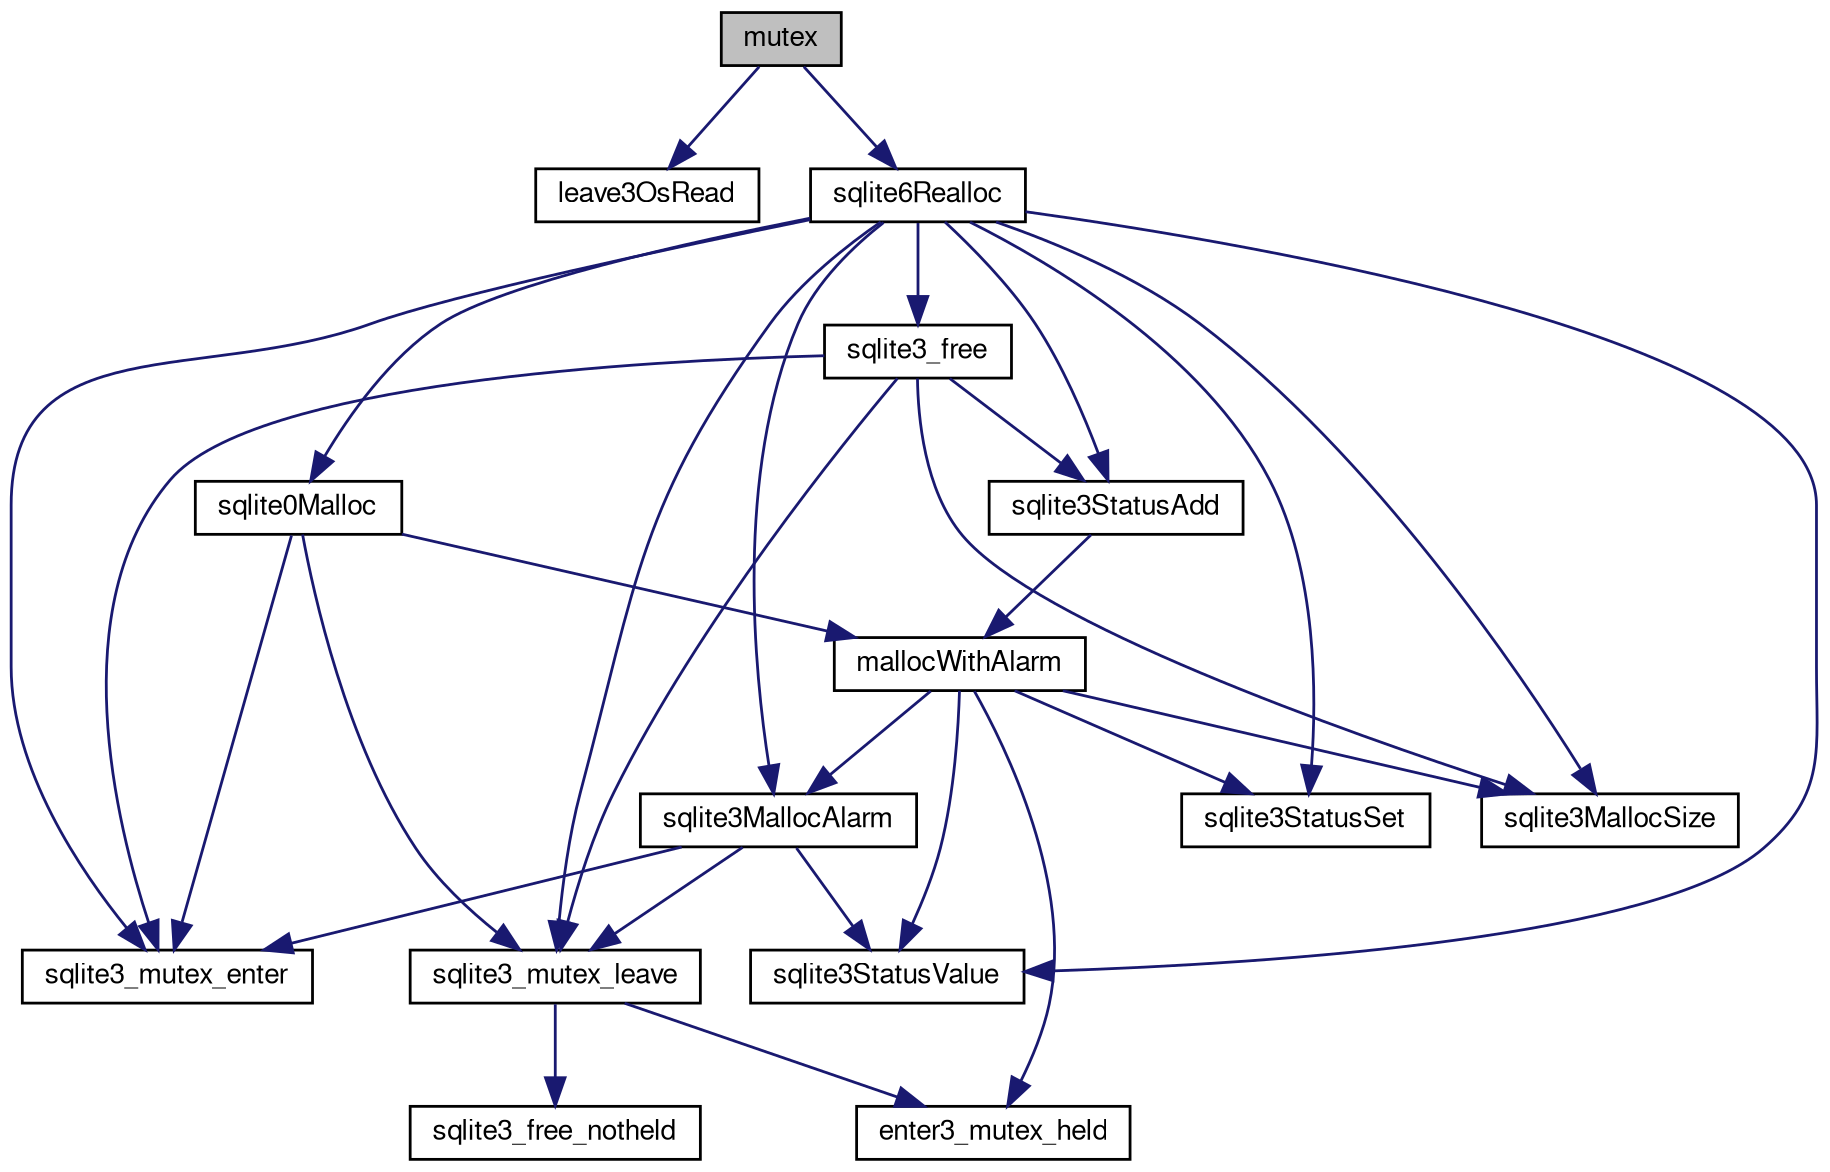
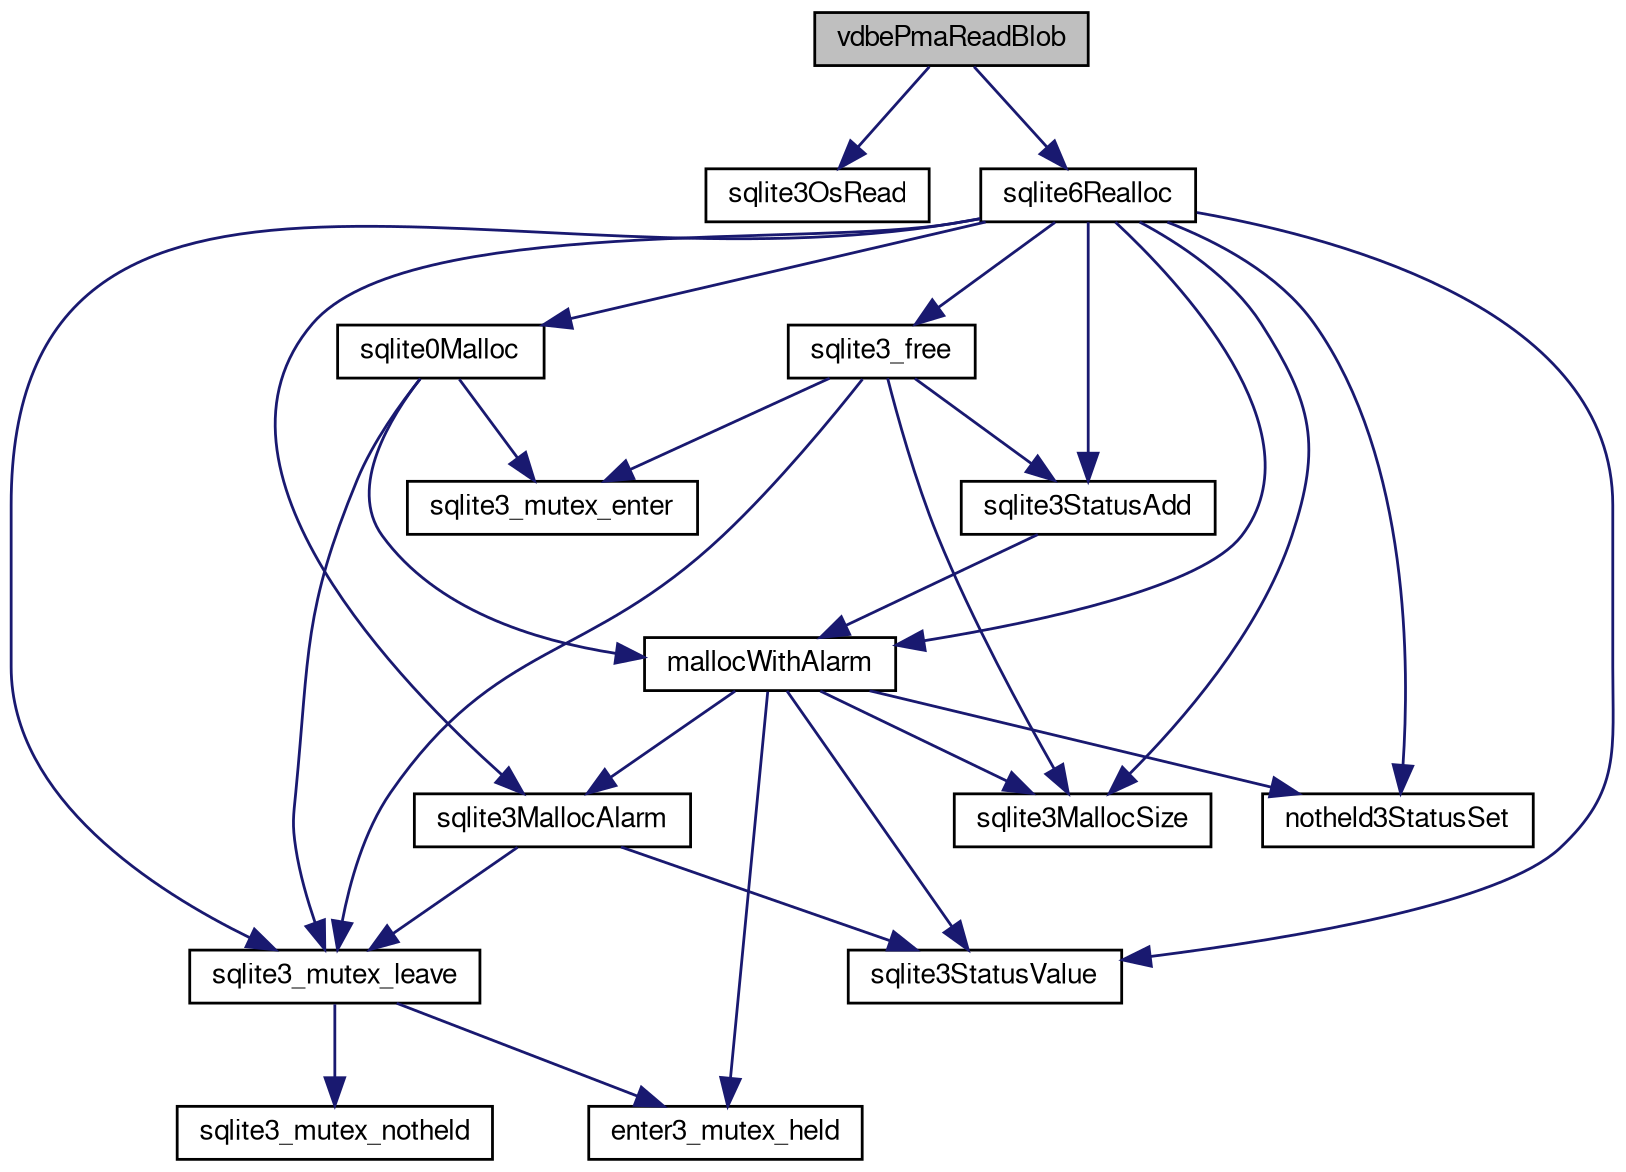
(781, 39) -> (951, 39)
(647, 195) -> (818, 195)
(152, 366) -> (1248, 523)
(1306, 820) -> (1398, 820)
(486, 895) -> none
(555, 1133) -> (335, 1133)
